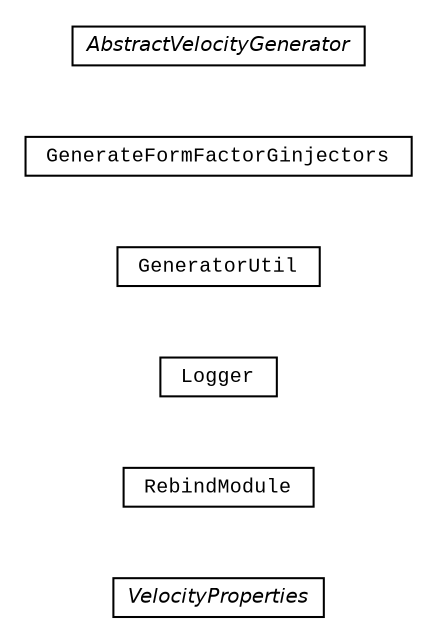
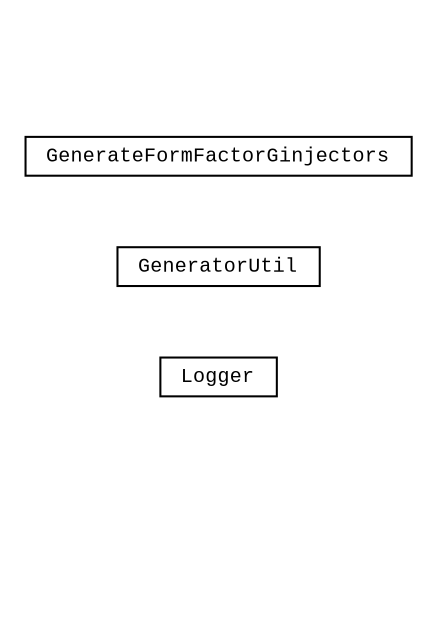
(218, 45) -> none
(218, 486) -> none
(218, 597) -> none
